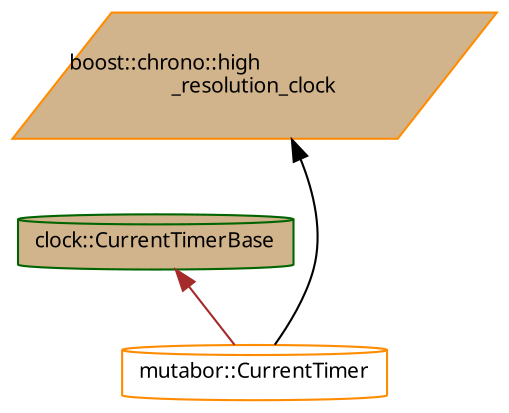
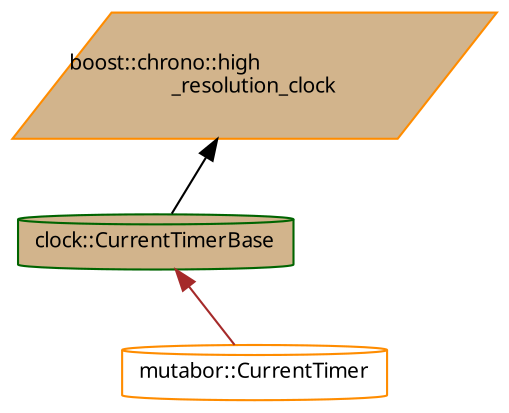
(316, 256) -> (189, 186)
